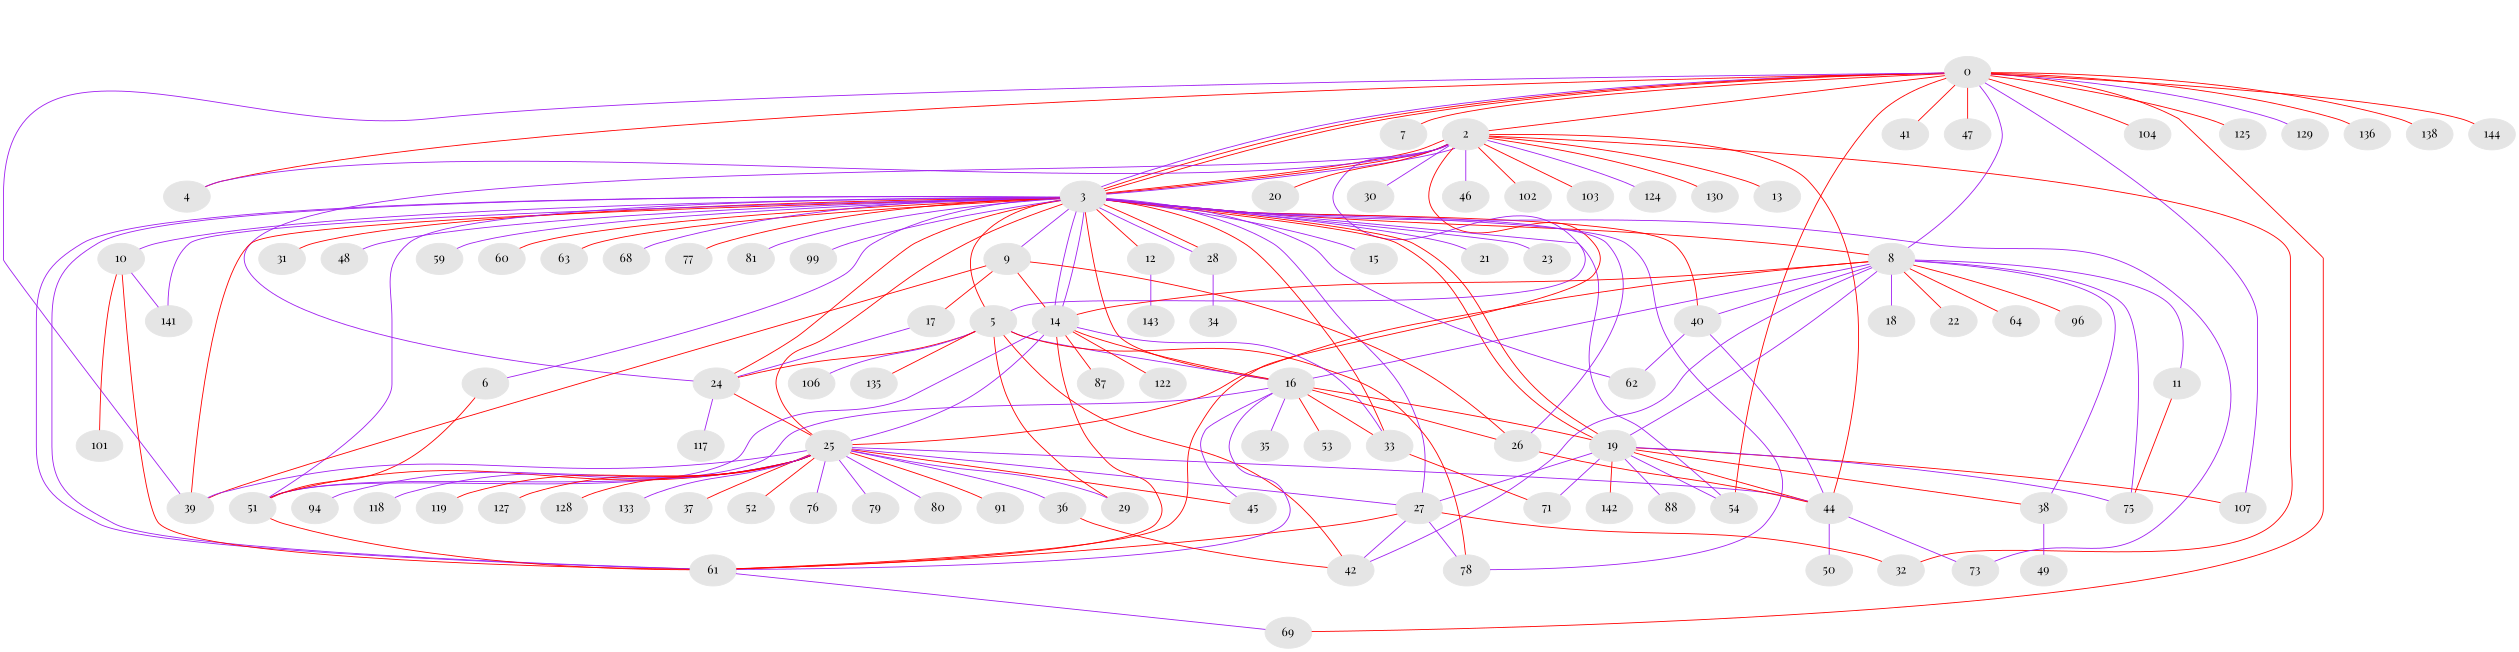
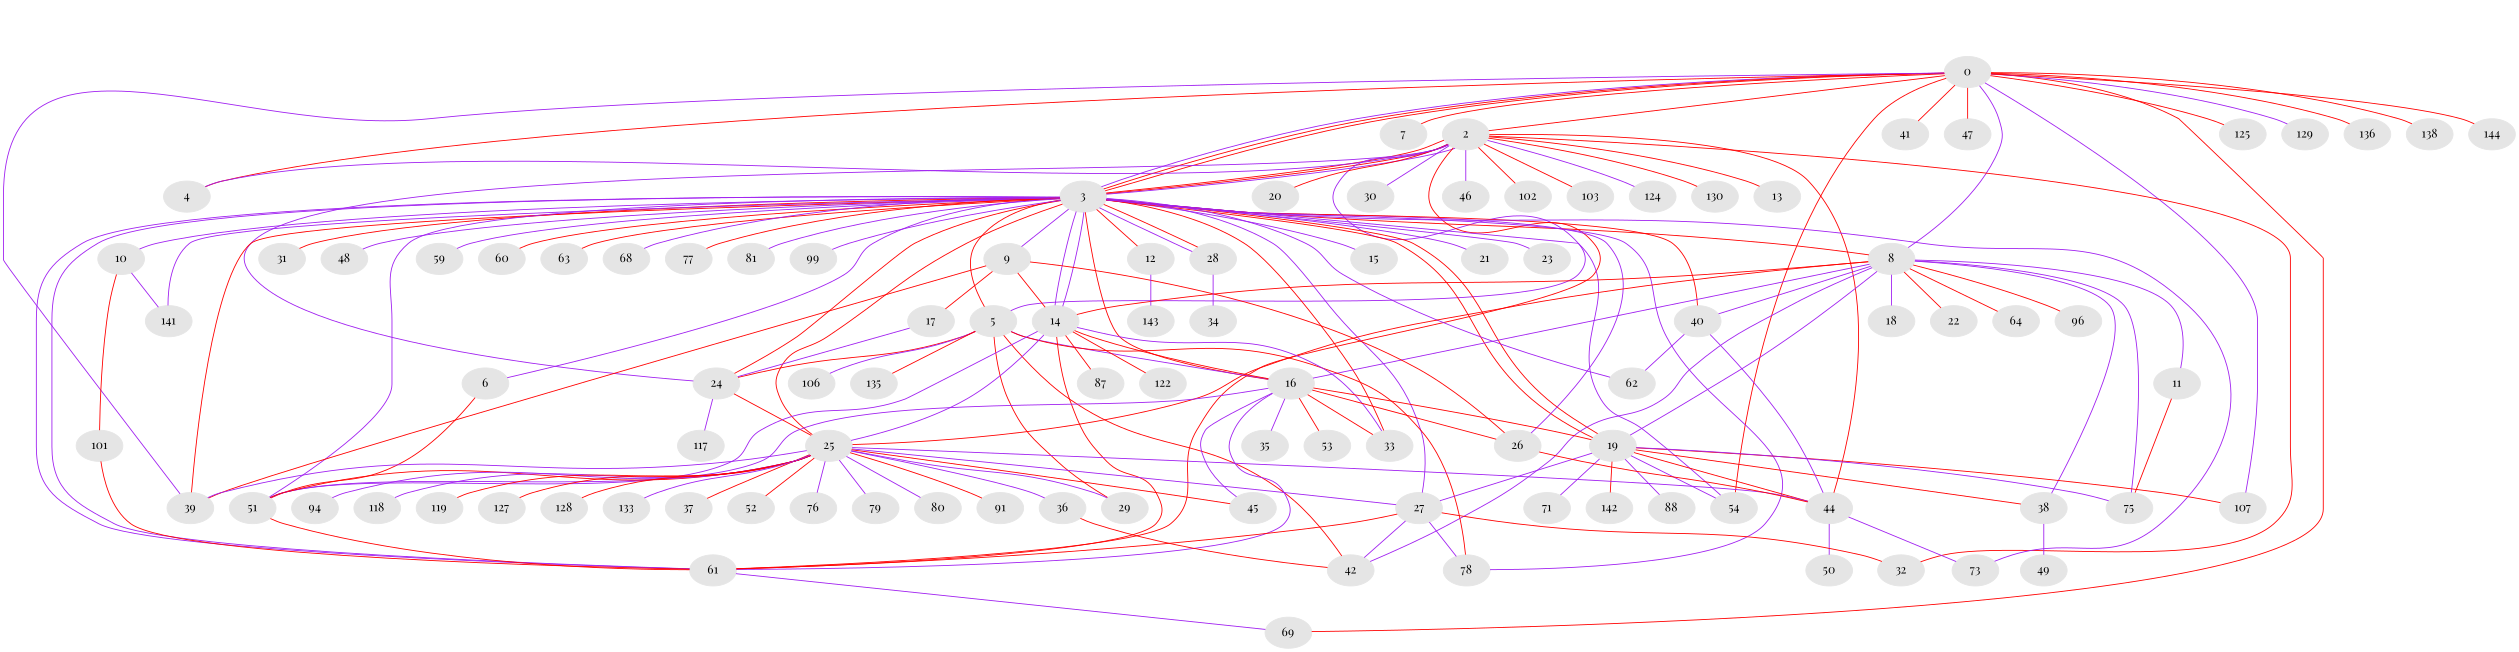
(2148, 134) -> none
(1477, 480) -> none
(162, 525) -> (373, 557)
